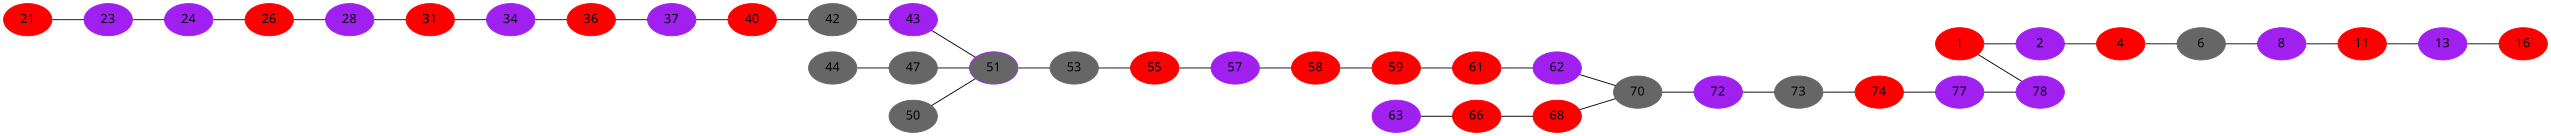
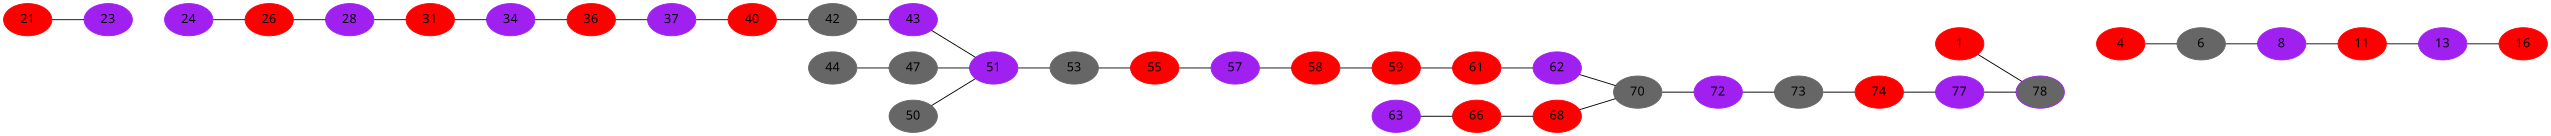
(149, 20) -> none
(2040, 44) -> none
(994, 68) -> (994, 68)
(2040, 92) -> (2040, 92)
